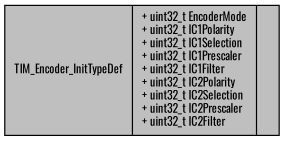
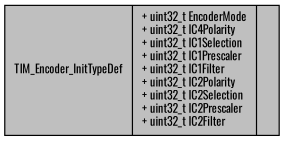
(189, 30) -> (189, 30)
